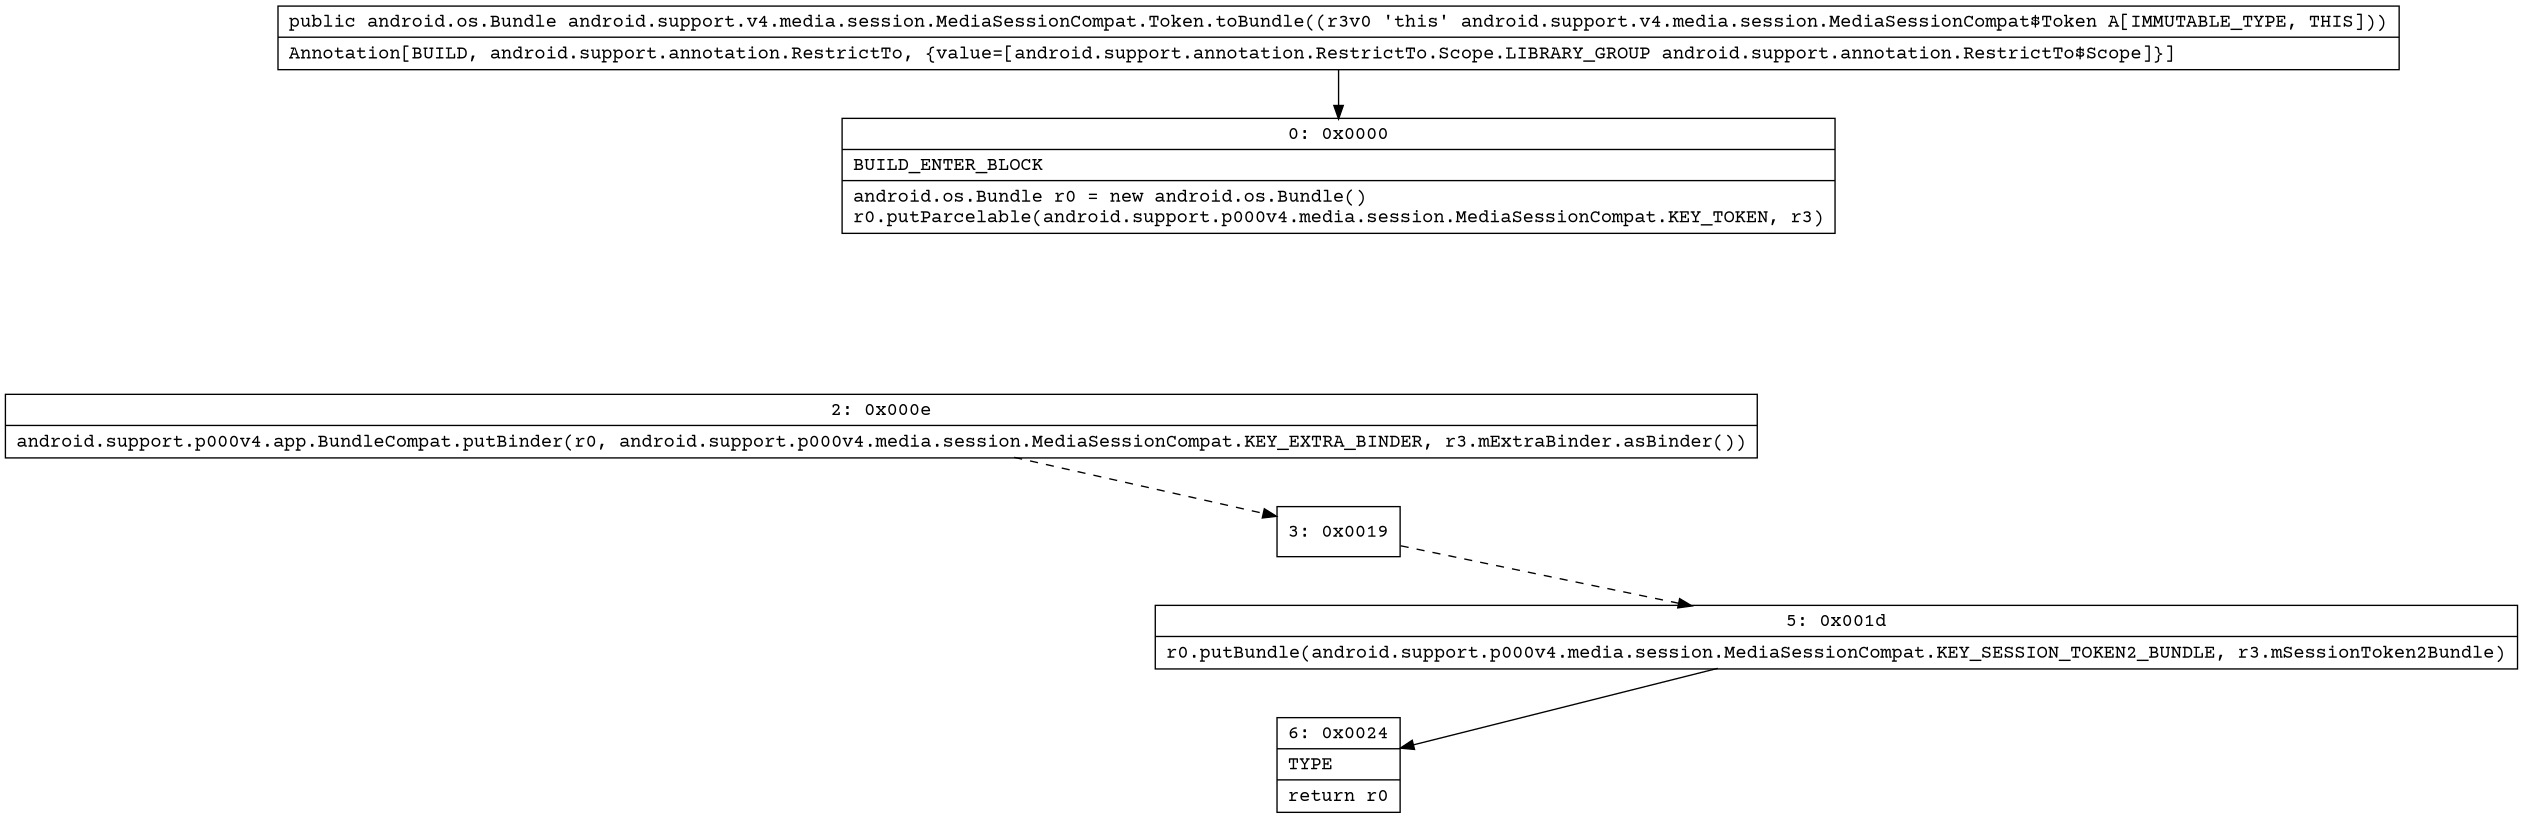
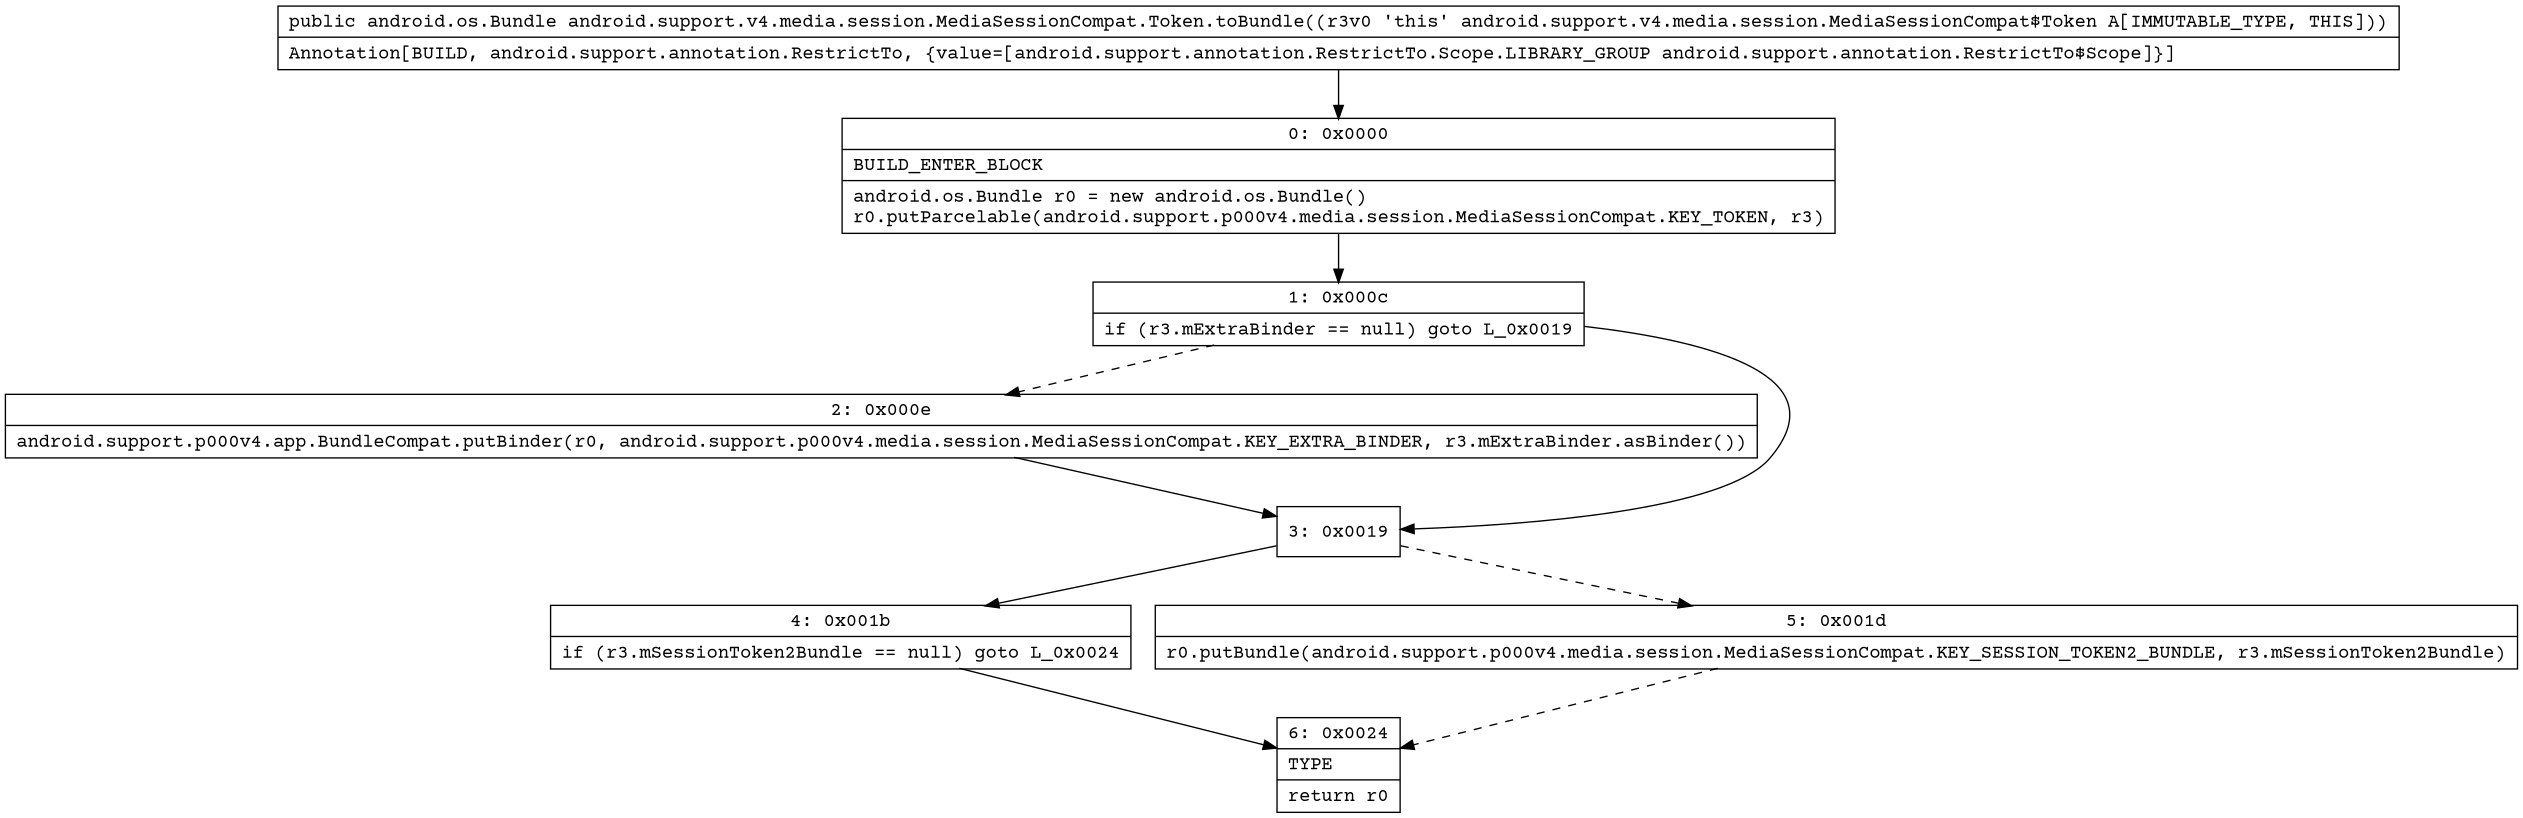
none -> (1339, 314)
(1139, 485) -> (1139, 485)
none -> (841, 637)
(1566, 707) -> (1566, 707)
